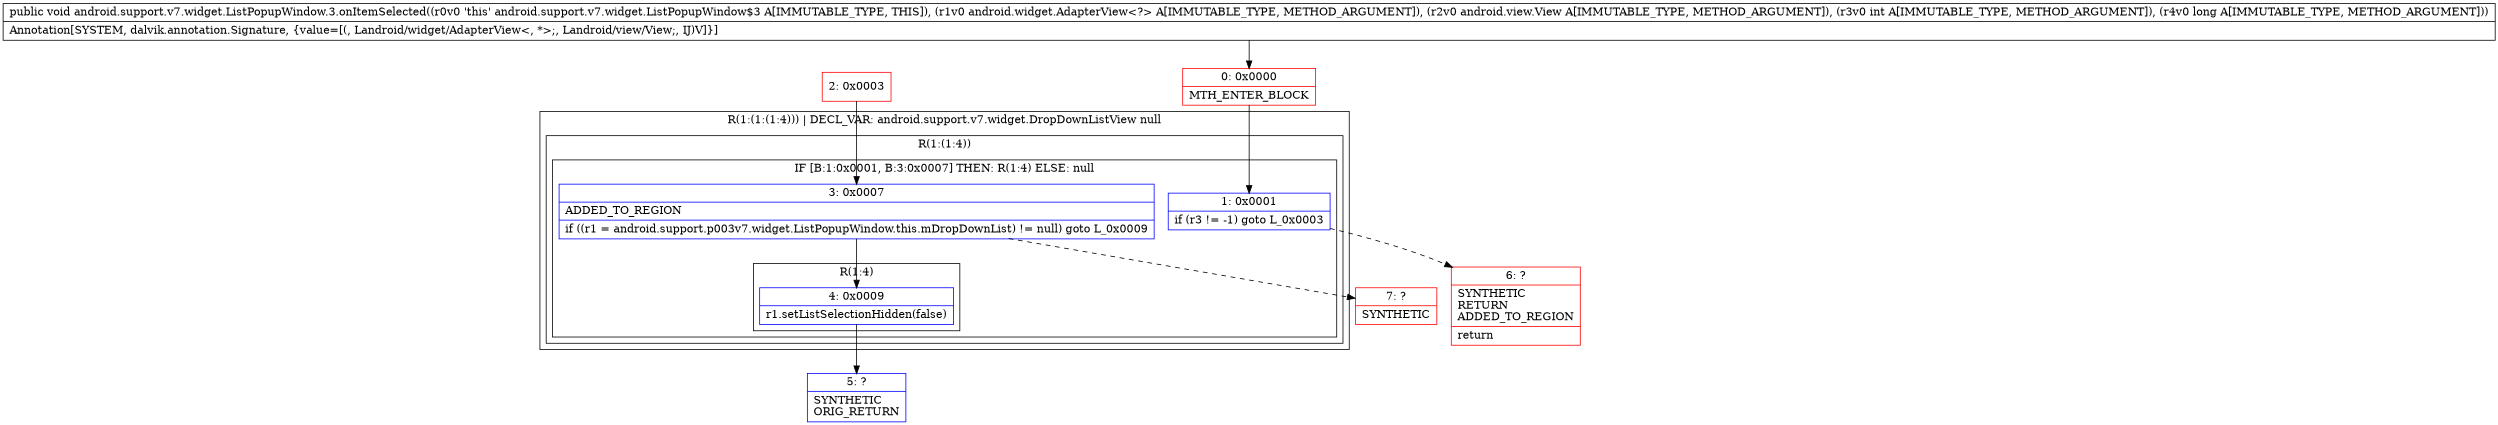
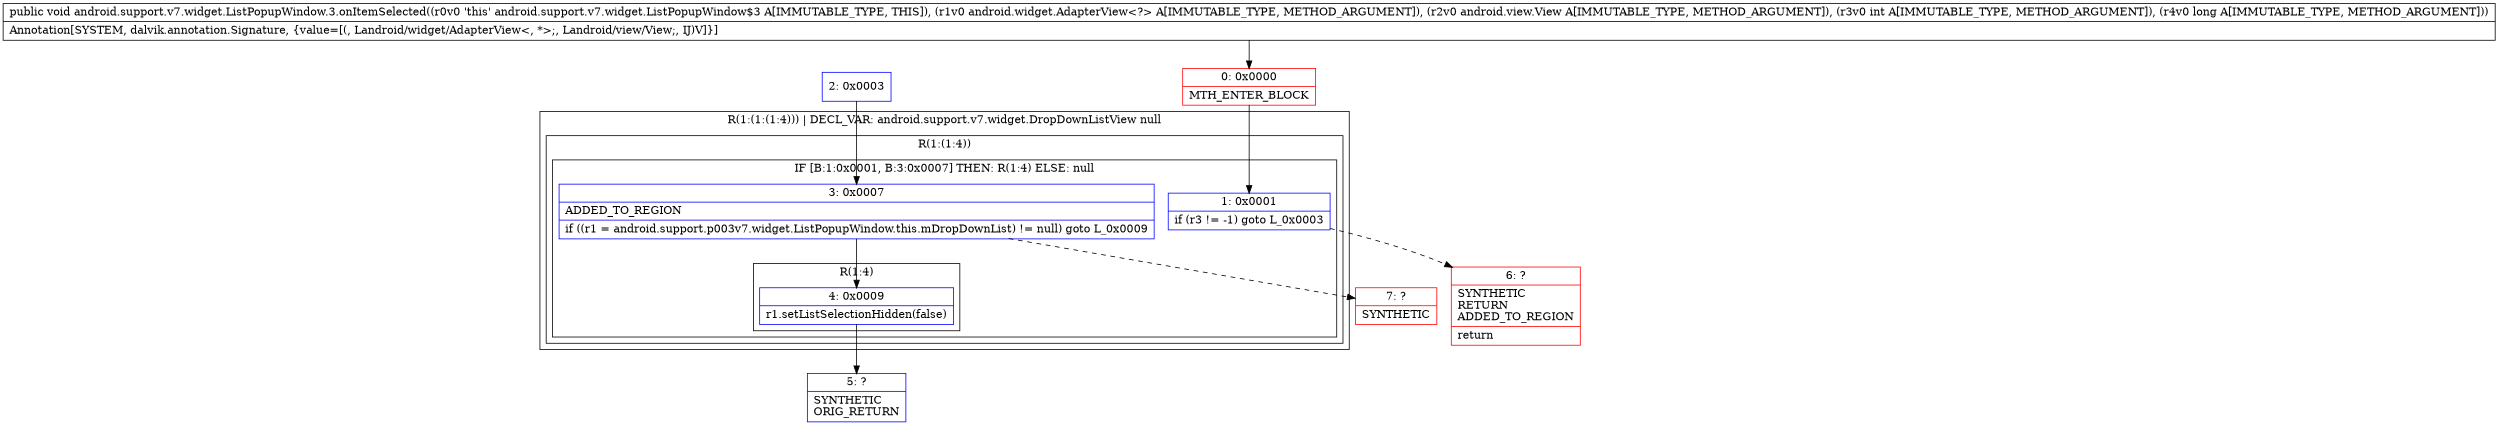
(857, 87) -> (857, 87)
